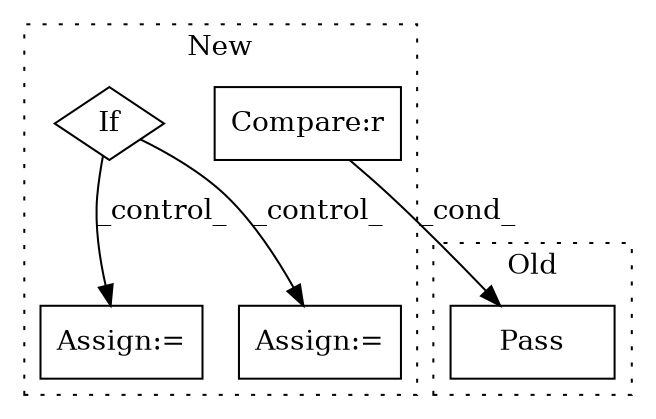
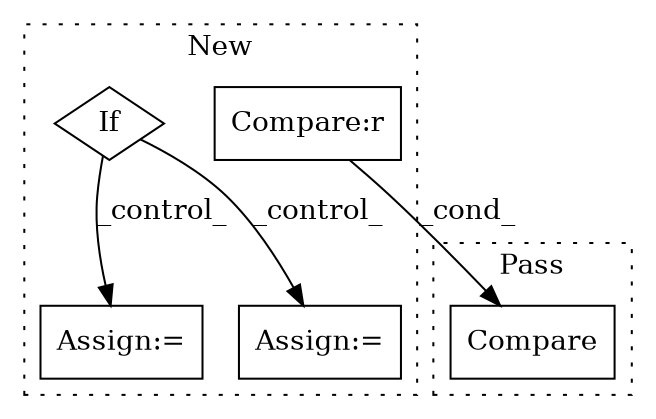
(533, 266) -> (533, 266)
(533, 342) -> (533, 342)
